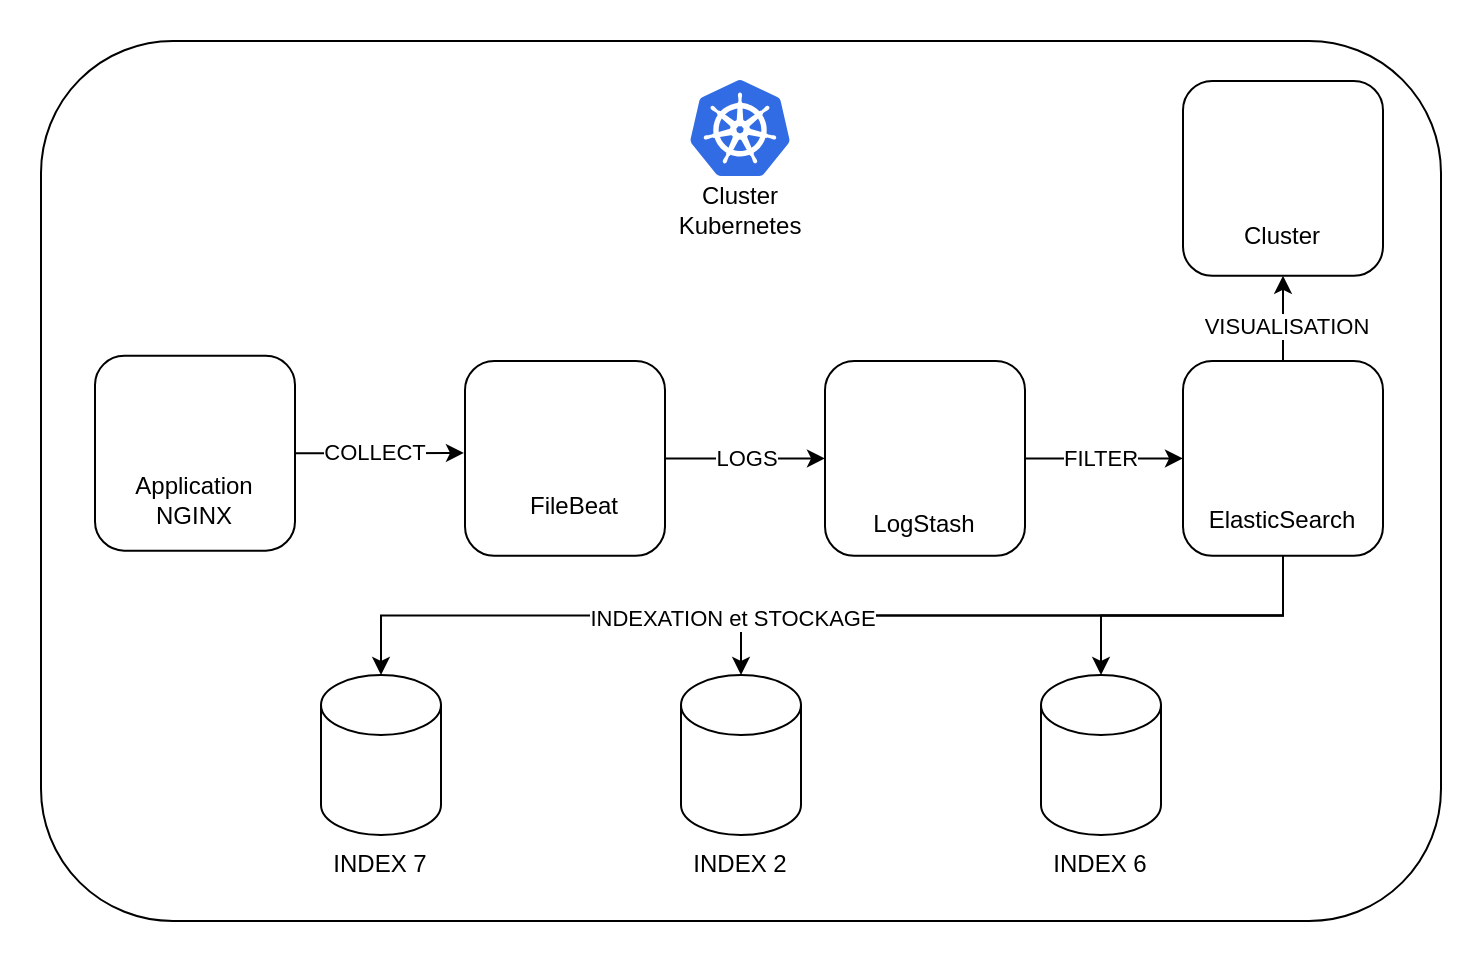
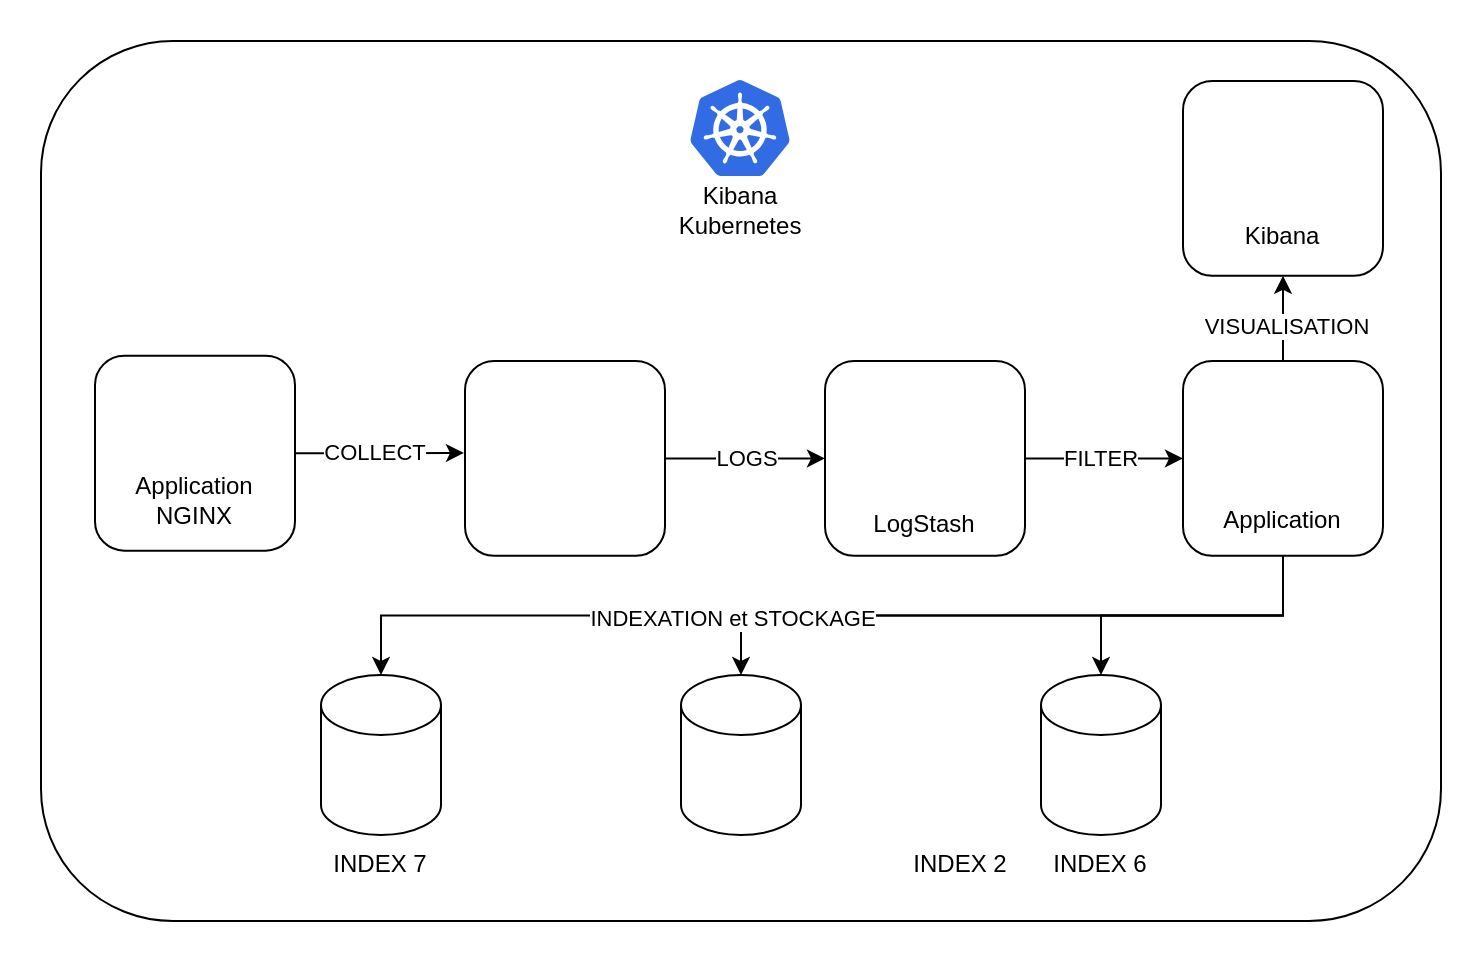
(741, 211) -> (741, 211)
(1283, 237) -> (1283, 237)
(575, 507) -> none
(1283, 521) -> (1283, 521)
(741, 865) -> (961, 865)
